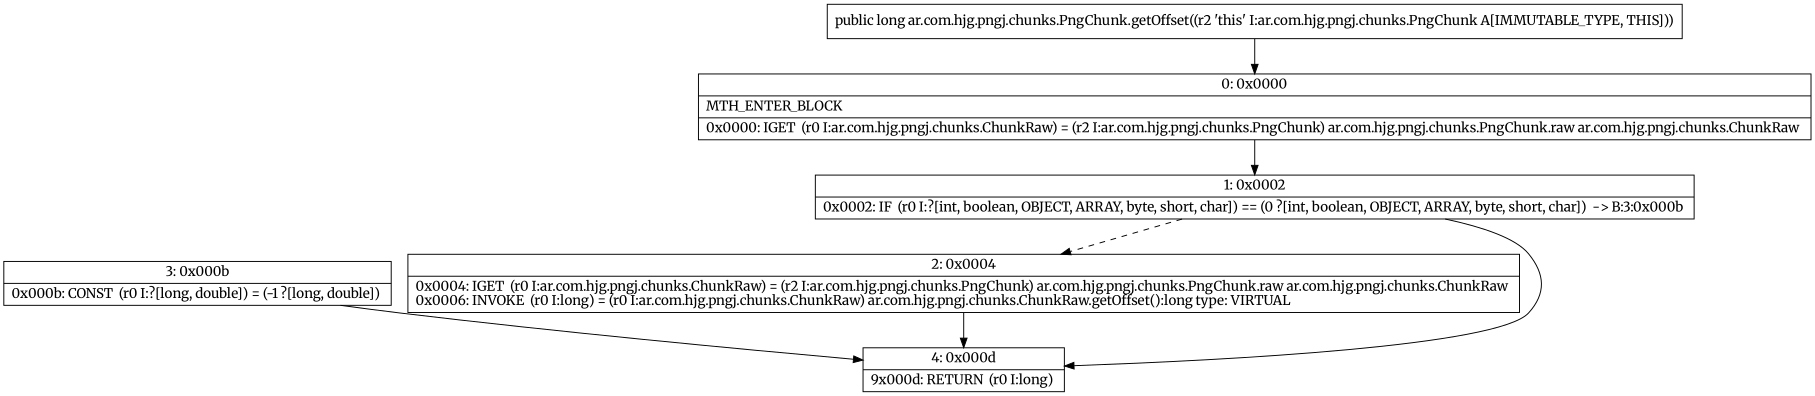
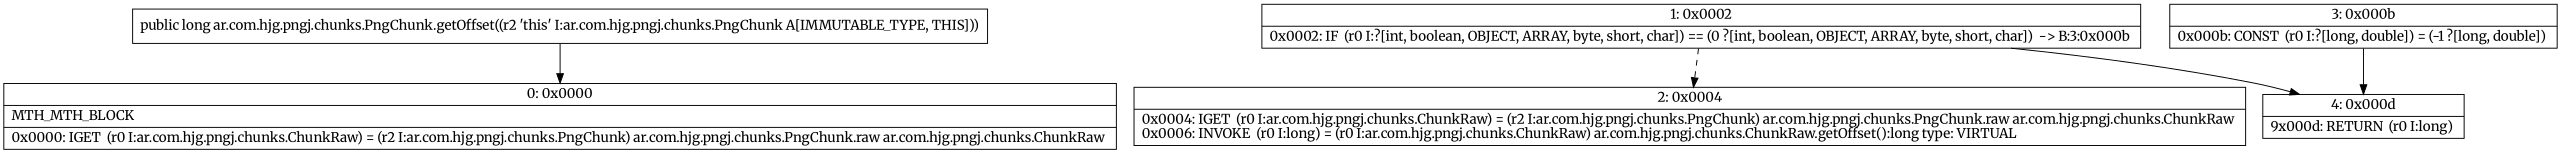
(774, 106) -> (73, 116)
(1255, 153) -> none
(964, 326) -> none
